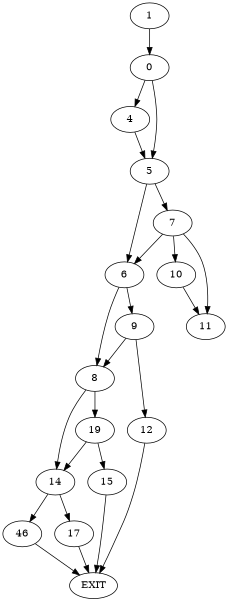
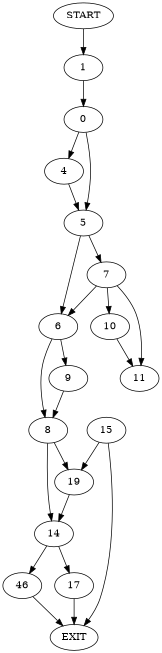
none -> (83, 16)
(147, 430) -> none
(100, 452) -> (92, 453)
